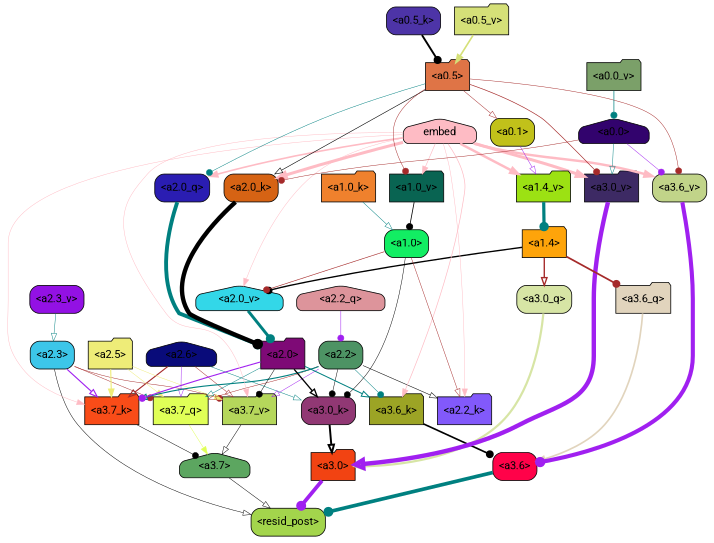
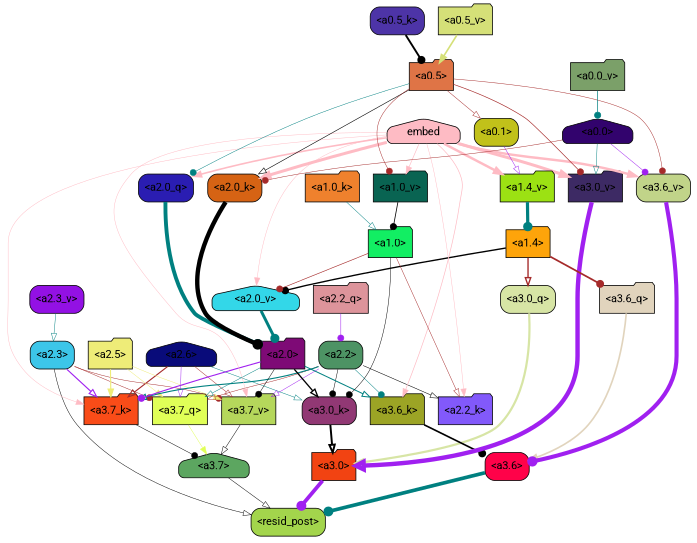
(407, 244) -> (390, 244)
(341, 299) -> (341, 299)
